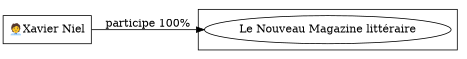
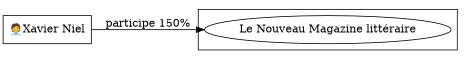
(148, 24) -> (148, 24)
